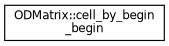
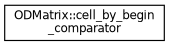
(84, 23) -> (84, 23)
